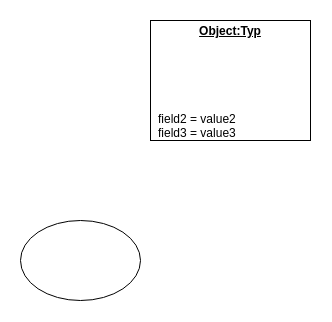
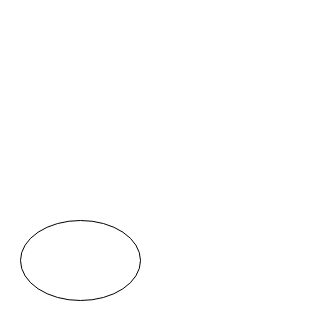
(231, 81) -> none
